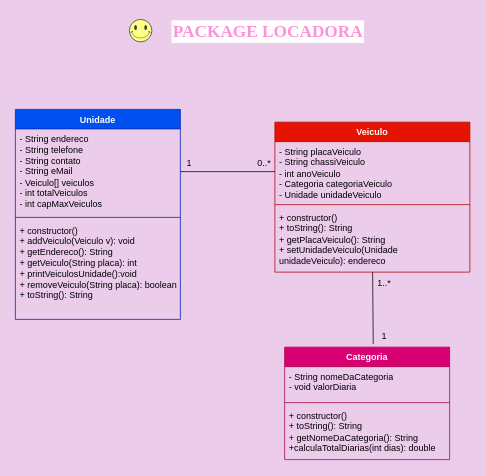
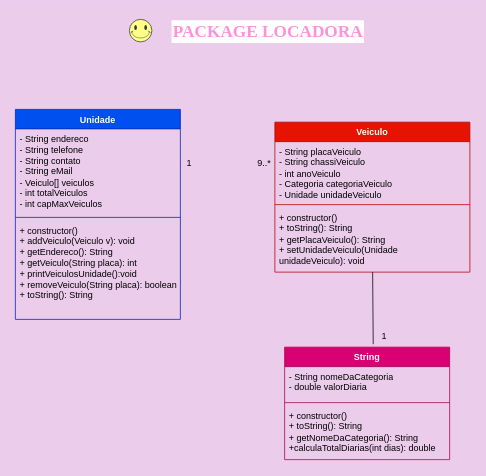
(264, 163) -> (264, 163)
(227, 171) -> none
(373, 240) -> (373, 240)
(384, 283) -> none
(367, 358) -> (367, 358)
(345, 382) -> (345, 382)
